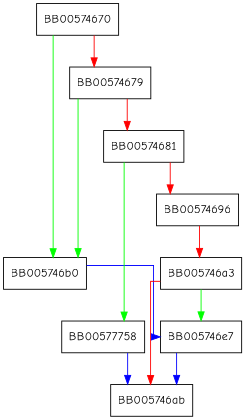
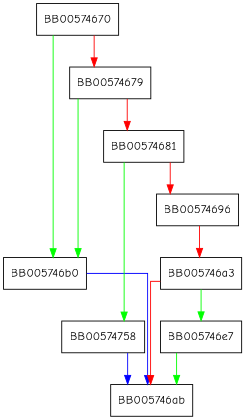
(154, 268) -> (148, 274)
(103, 337) -> (103, 337)
(177, 364) -> (177, 364)
